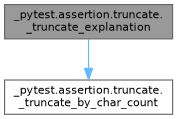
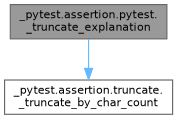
(89, 22) -> (89, 22)
